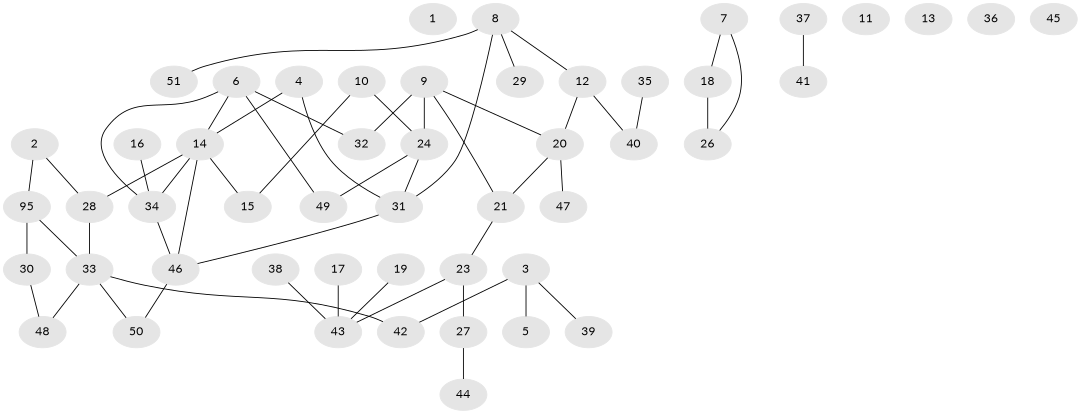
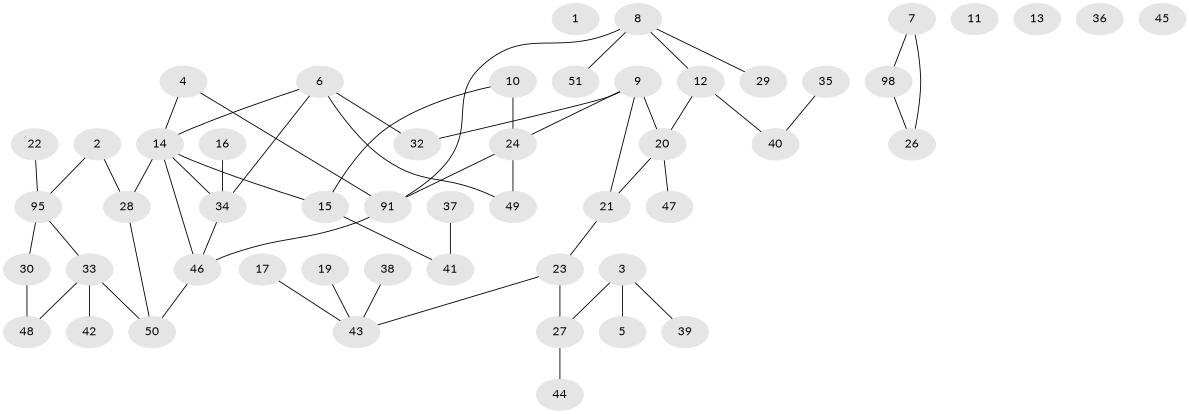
(708, 82) -> (889, 82)
none -> (35, 144)
(399, 207) -> (388, 207)
(90, 238) -> (140, 270)
none -> (388, 238)
(470, 298) -> (591, 301)
